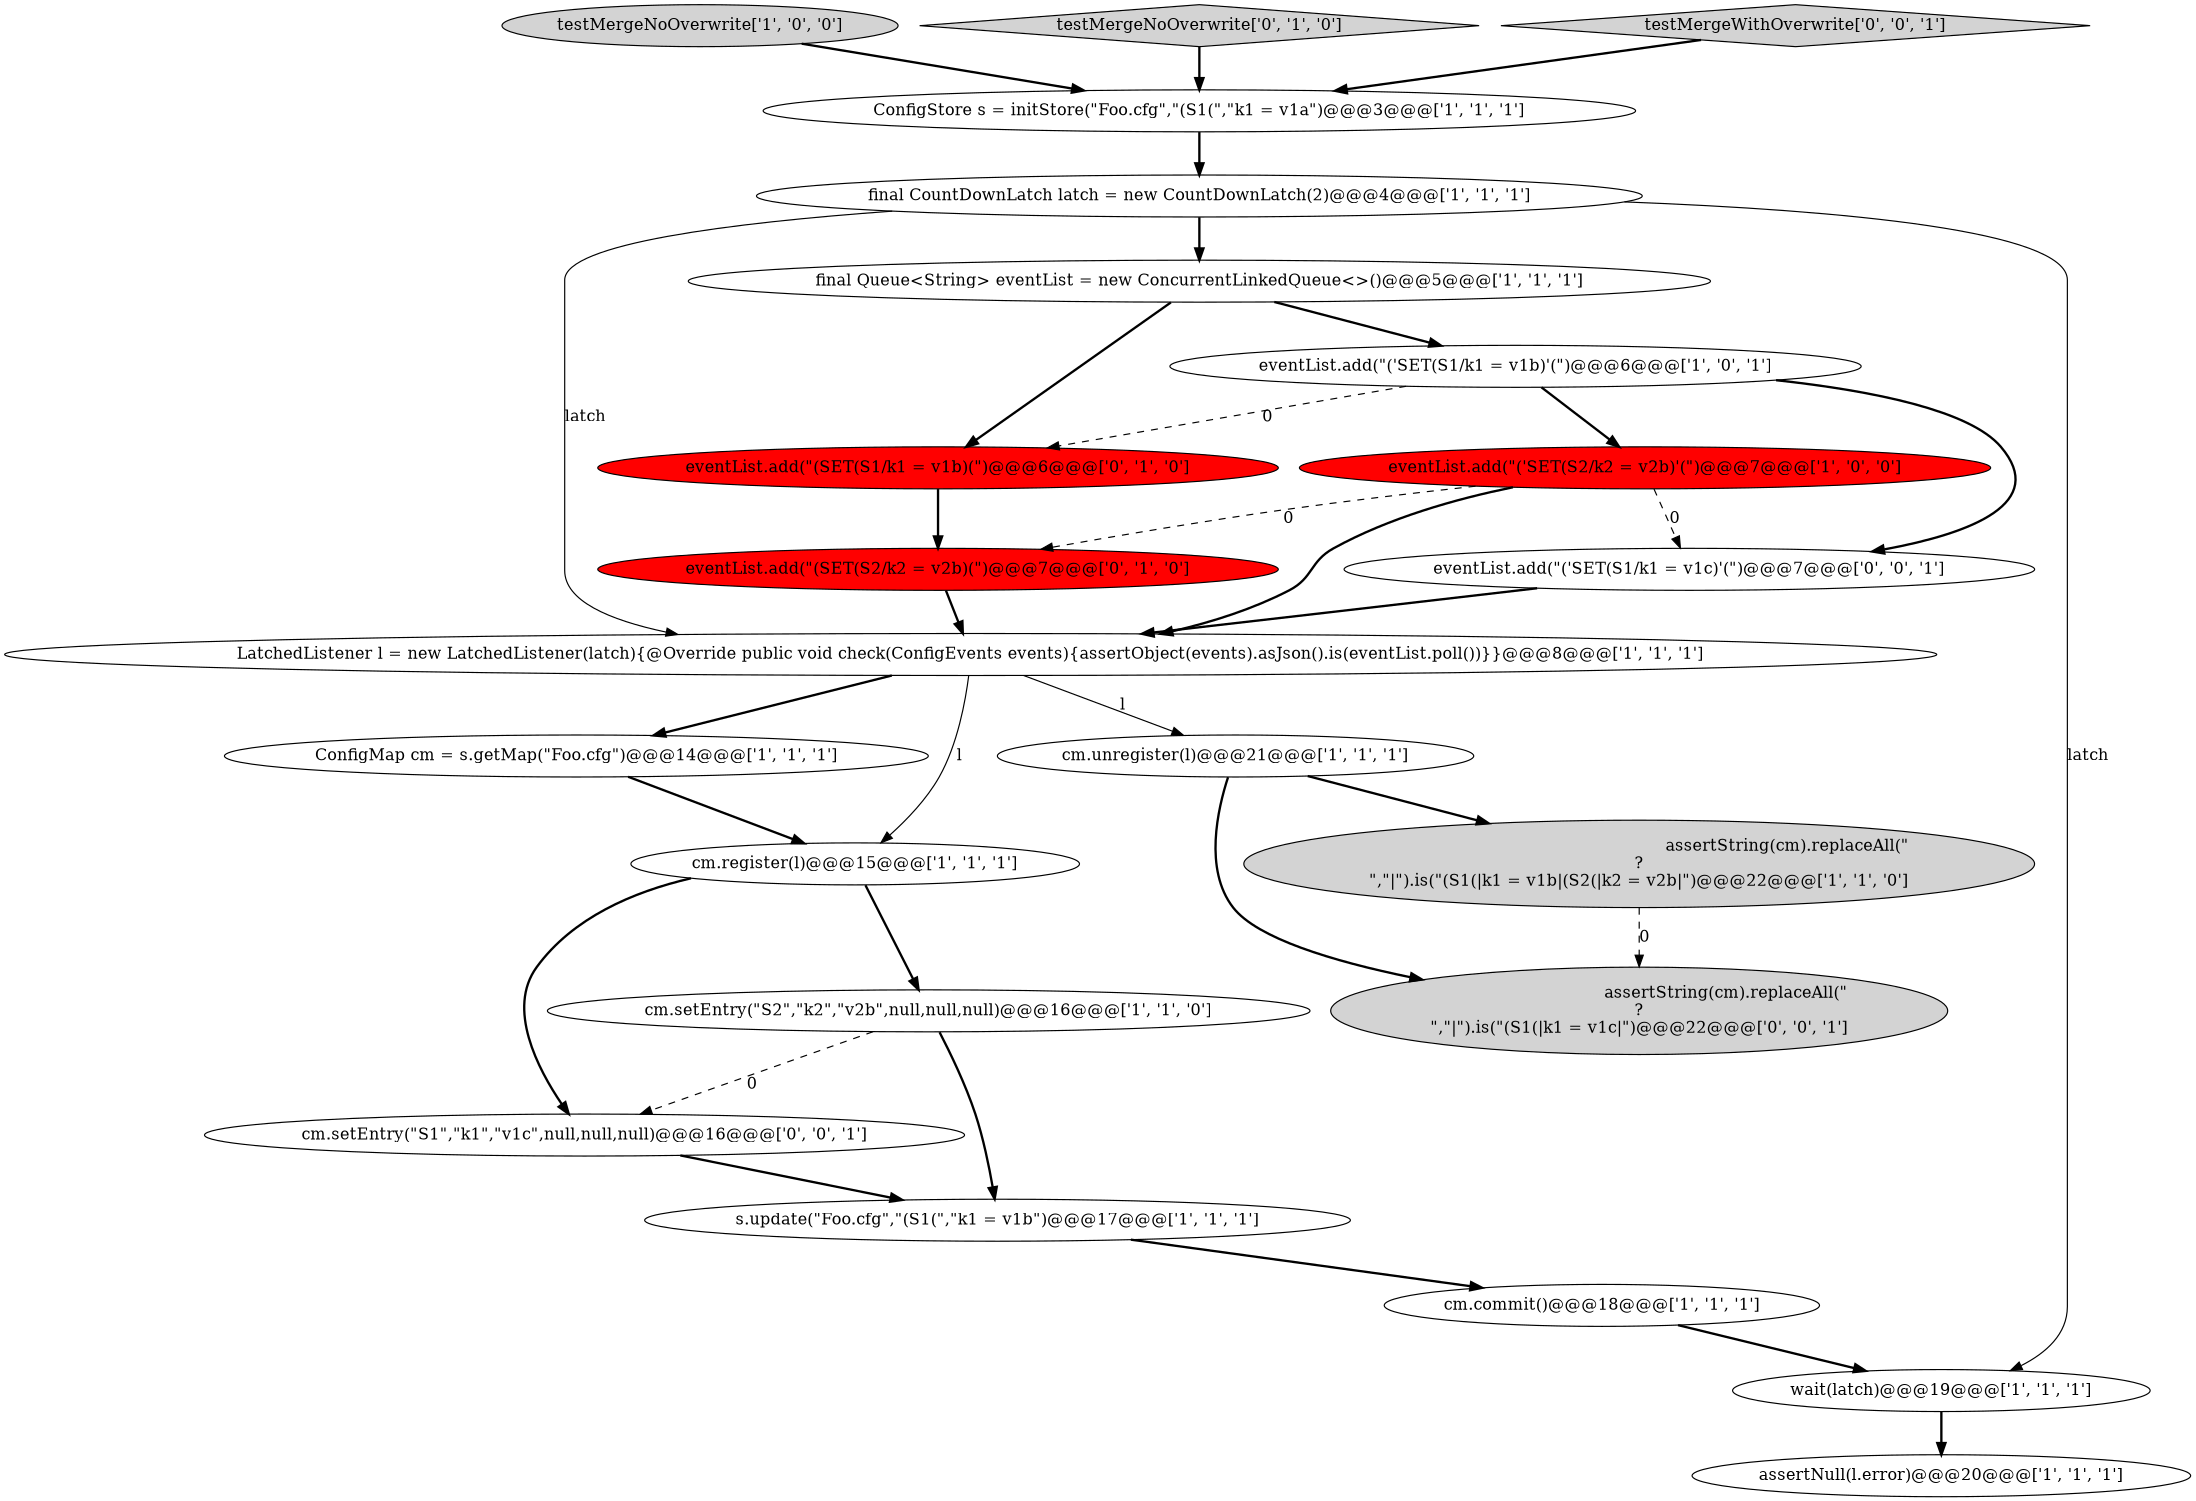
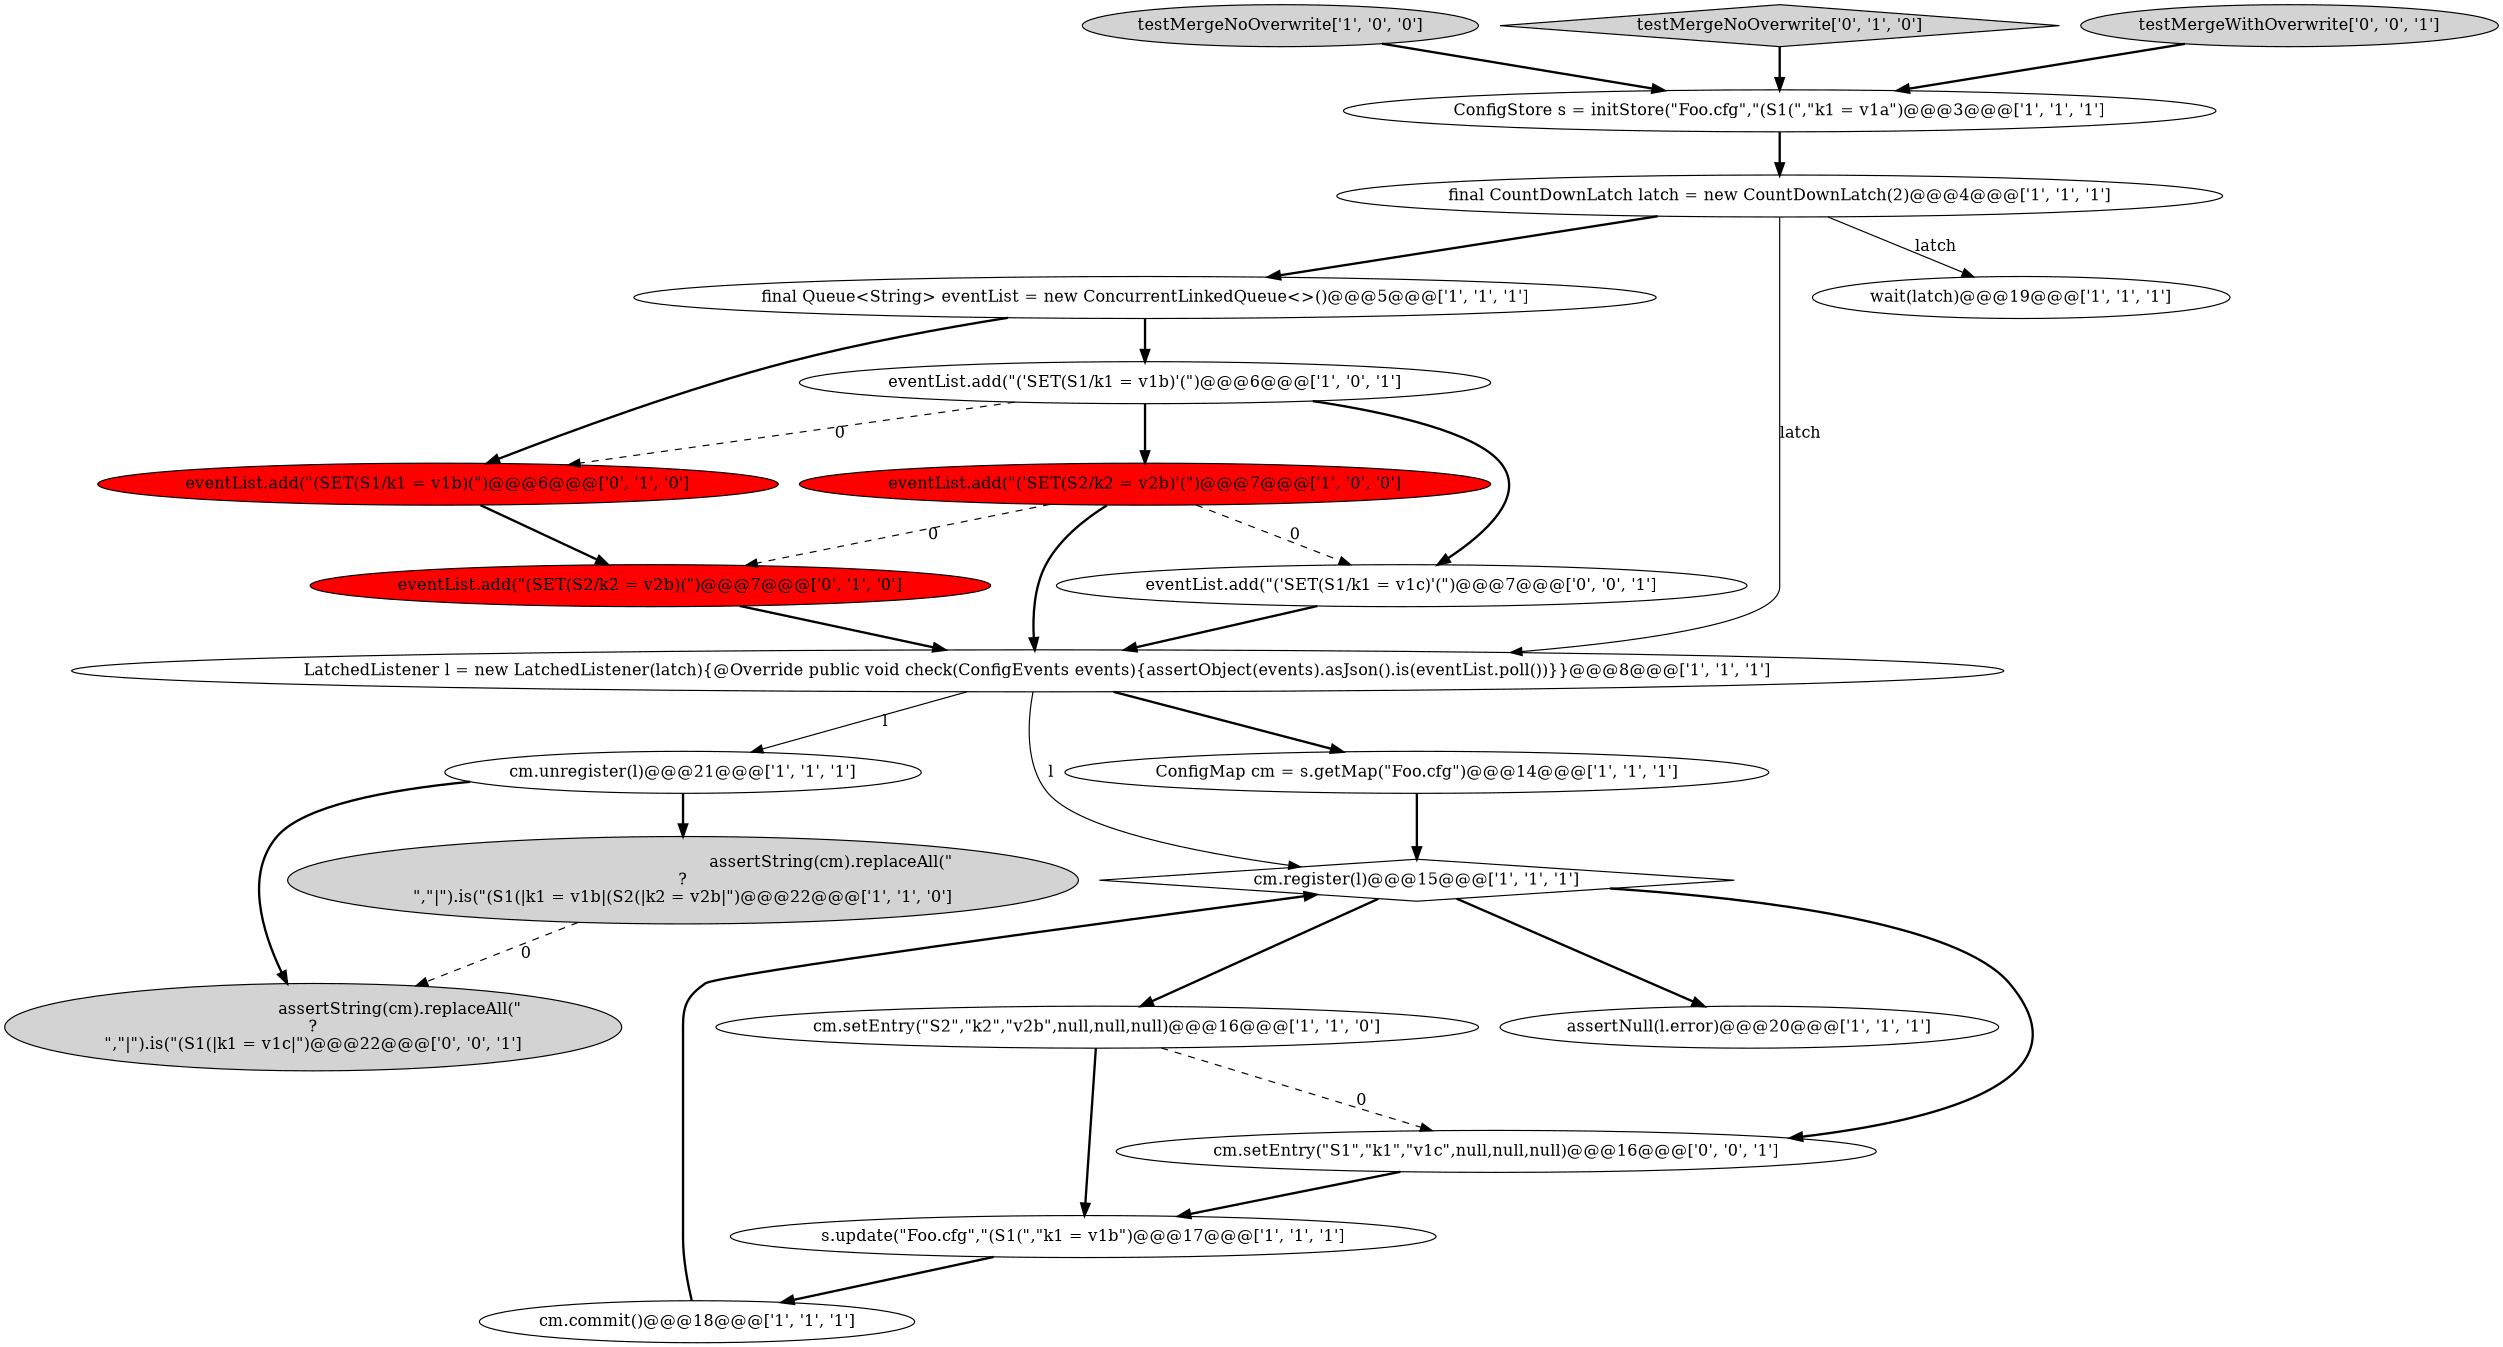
(1796, 26) -> (2290, 26)
(855, 864) -> (1417, 880)
(1766, 1347) -> (843, 960)
(1941, 1427) -> (1575, 950)
